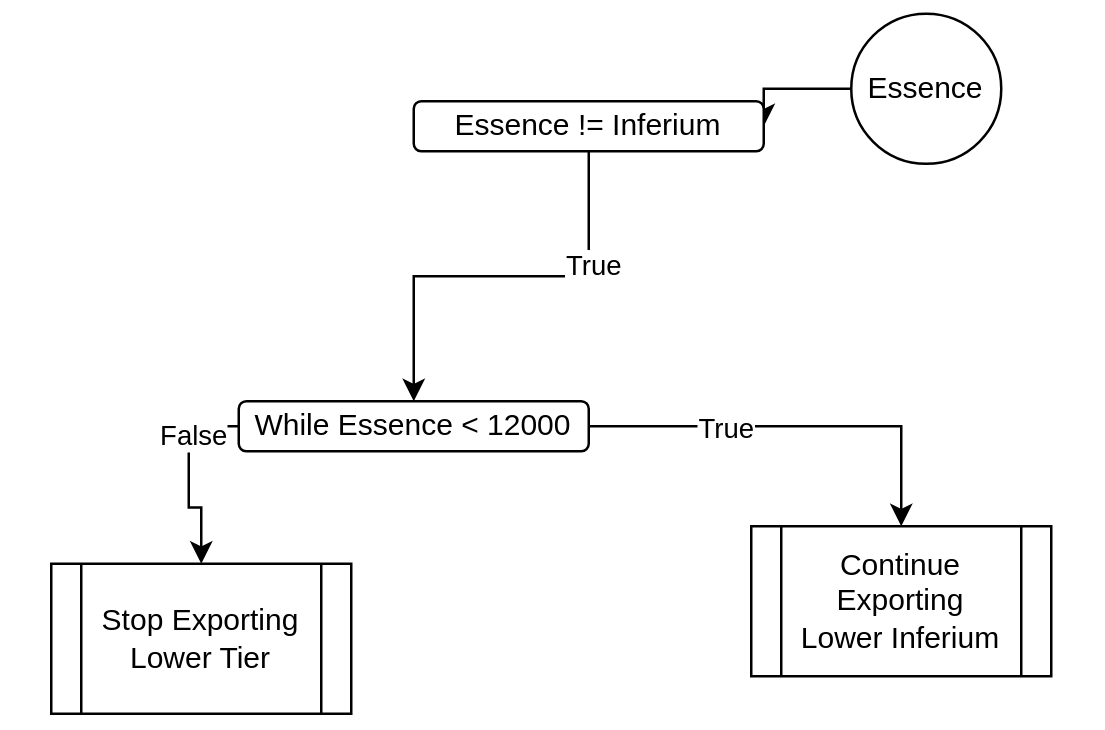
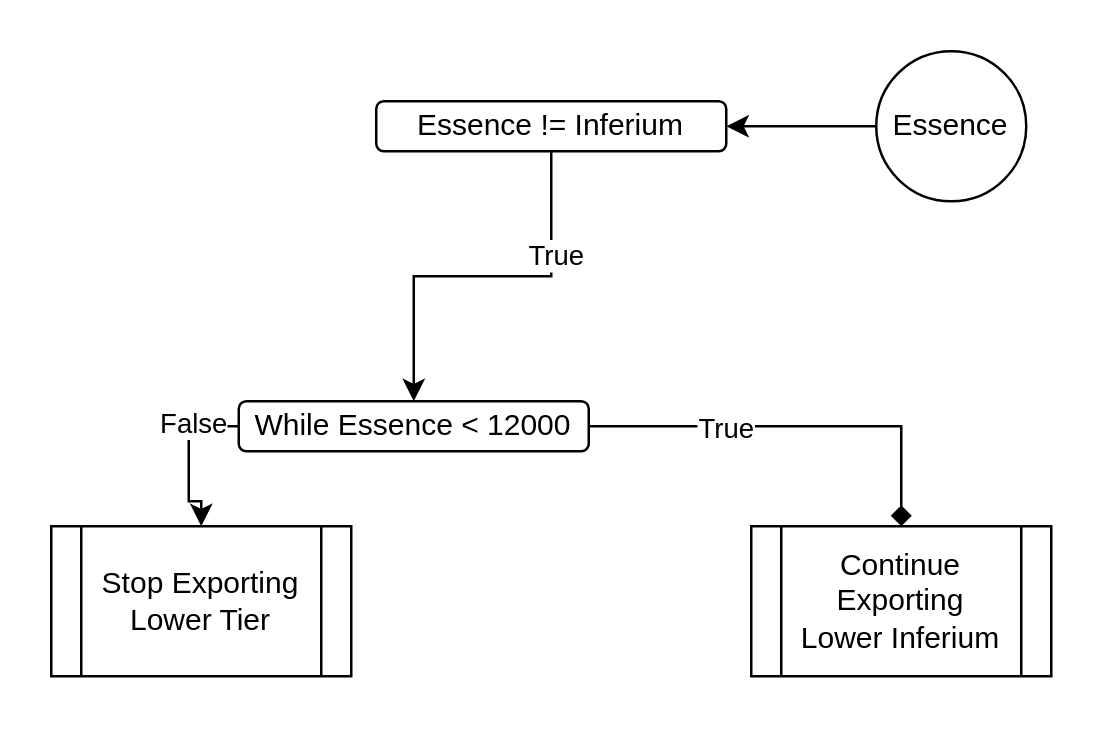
(926, 89) -> (951, 126)
(589, 126) -> (551, 126)
(901, 507) -> (901, 506)
(201, 639) -> (201, 601)
